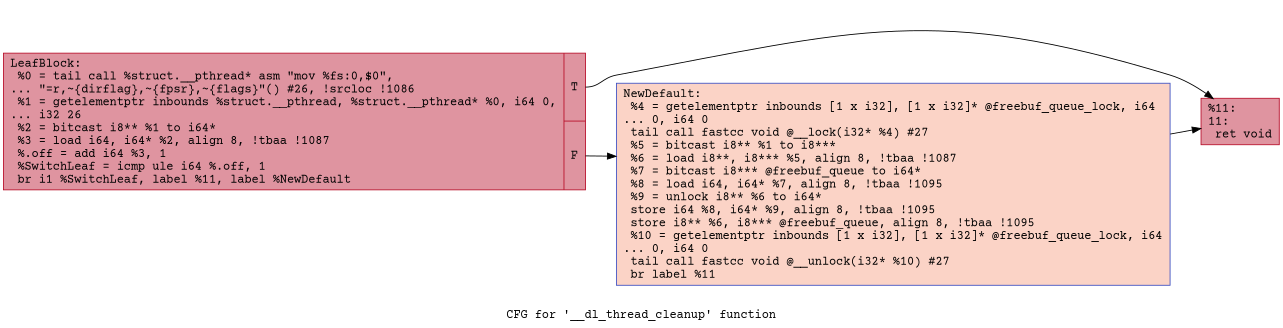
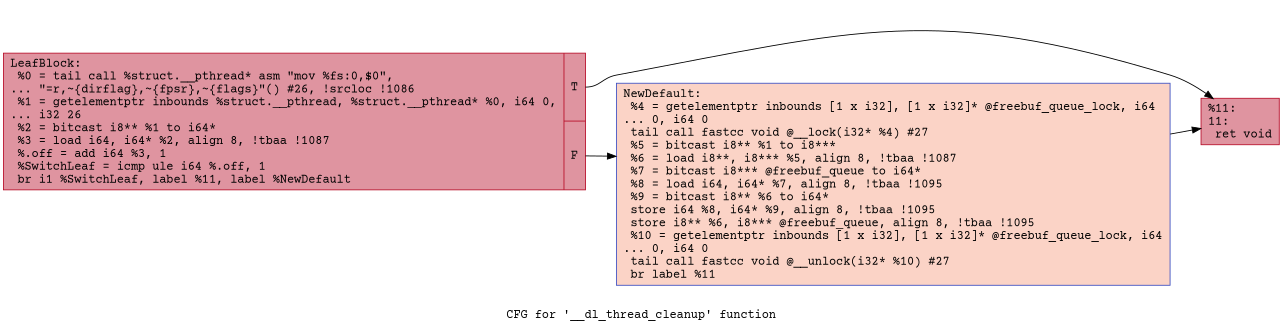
(723, 197) -> (726, 197)
